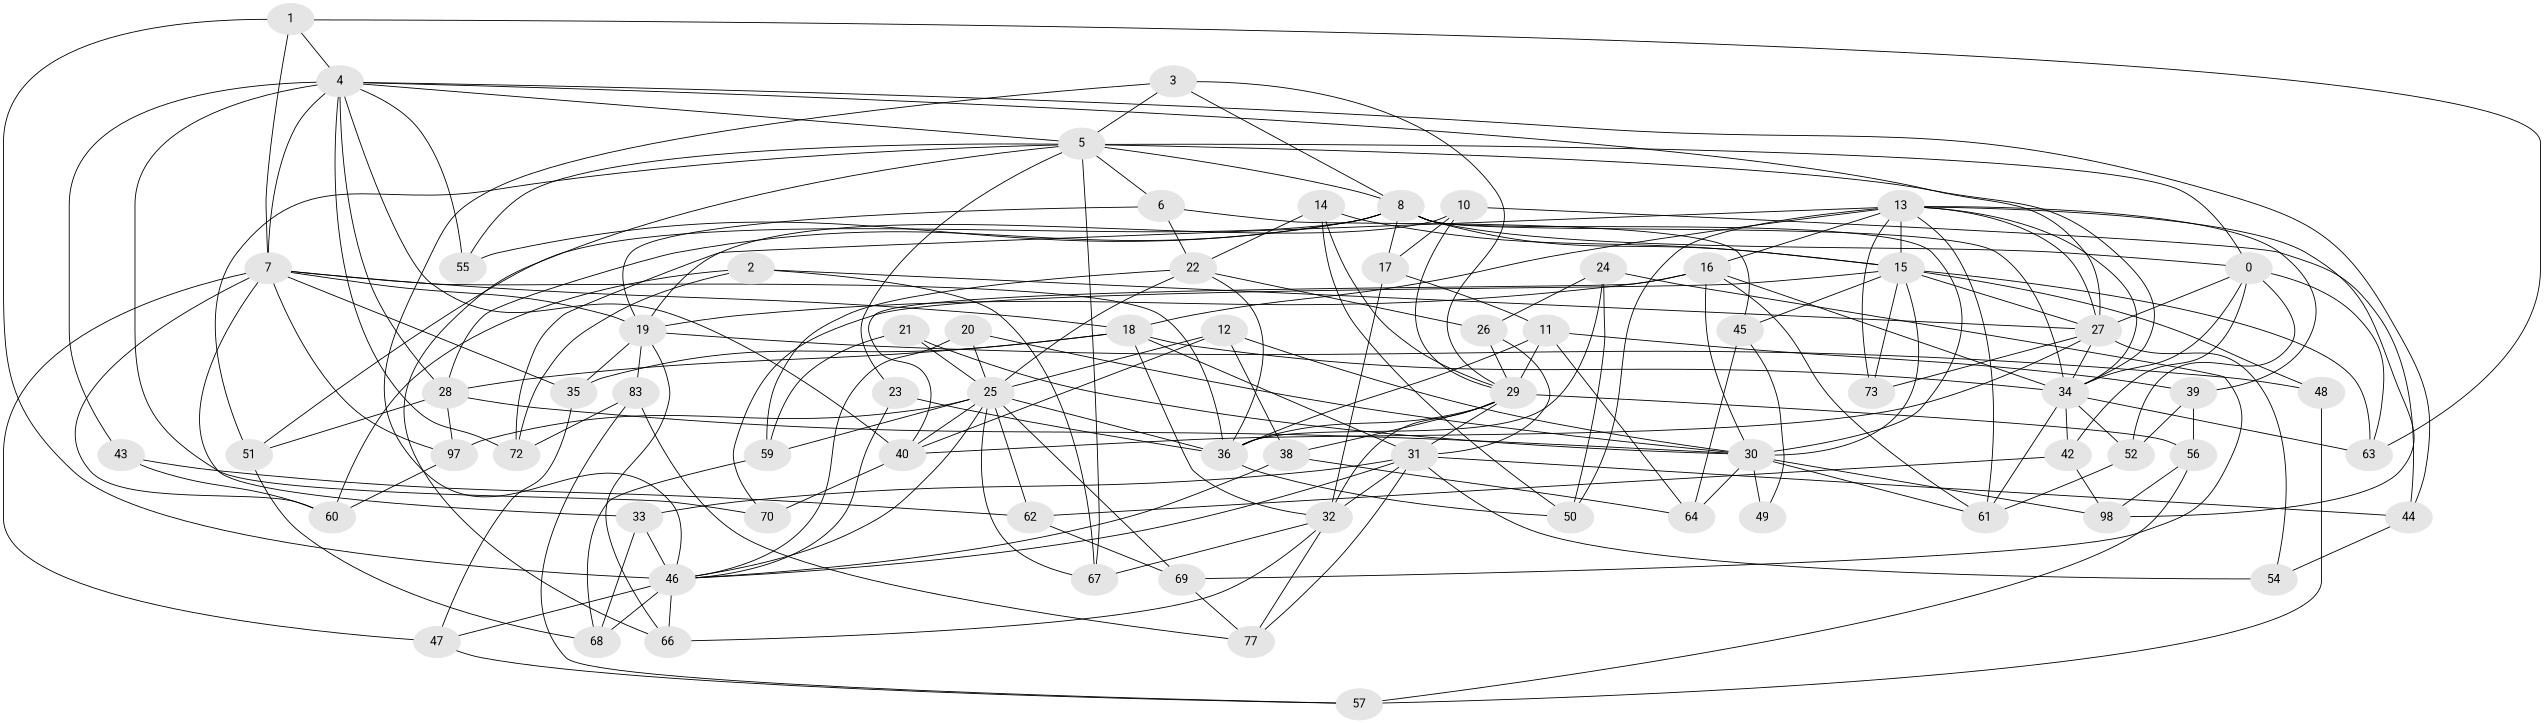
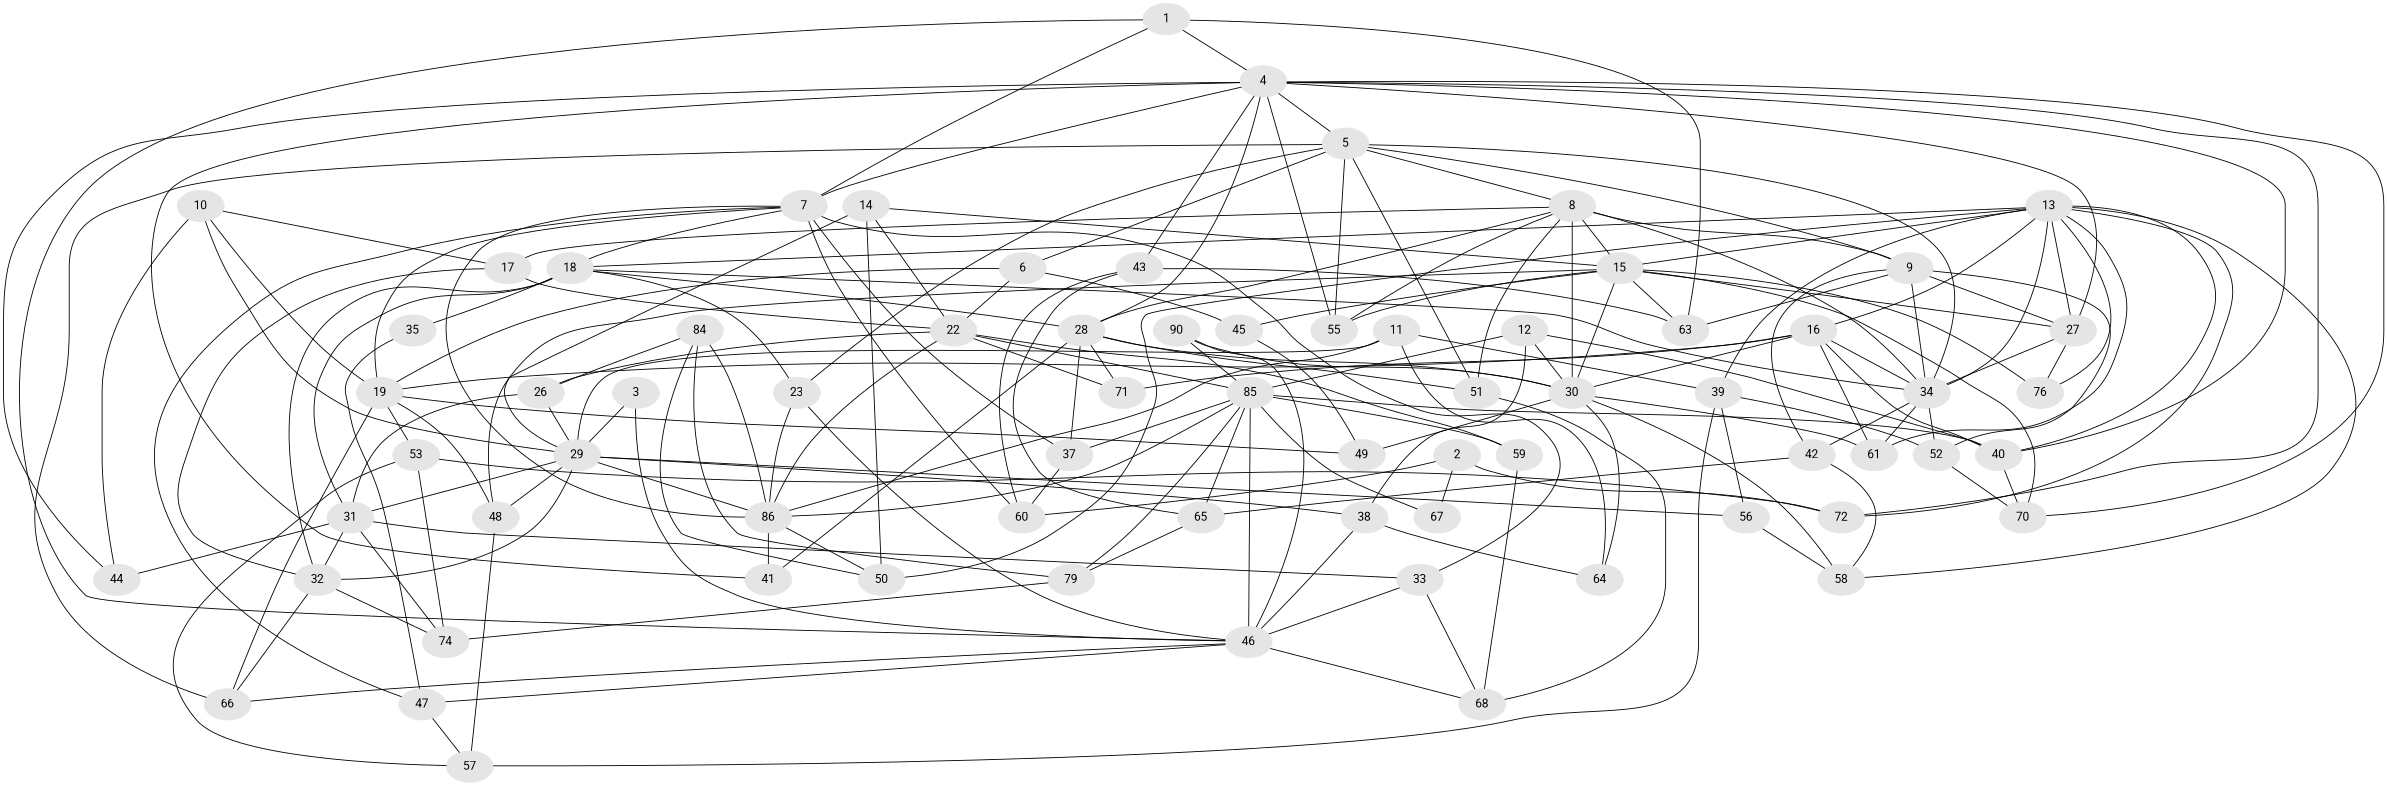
(1120, 117) -> none
(1278, 138) -> none
(1603, 268) -> (700, 331)
(2249, 268) -> (1910, 268)
none -> (1473, 289)
none -> (705, 301)
(1522, 304) -> none
(1498, 308) -> (737, 312)
(414, 328) -> none
(906, 331) -> none
(968, 331) -> (1177, 331)
(608, 362) -> (870, 429)
(1094, 372) -> none
(636, 393) -> (416, 455)
(991, 393) -> (1250, 393)
none -> (1122, 393)
(1872, 393) -> (2040, 393)
(1717, 420) -> none
(2217, 424) -> (1442, 281)
(1481, 435) -> (2205, 334)
(454, 455) -> (1069, 455)
(1224, 455) -> (768, 517)
none -> (536, 486)
(2059, 487) -> (1980, 486)
(1031, 517) -> (1201, 517)
(2107, 517) -> (1841, 580)
(1049, 546) -> none
(1212, 548) -> none
none -> (768, 580)
(1182, 580) -> (1071, 580)
(2274, 580) -> none
(1806, 633) -> (1234, 749)
(1251, 642) -> (446, 642)
